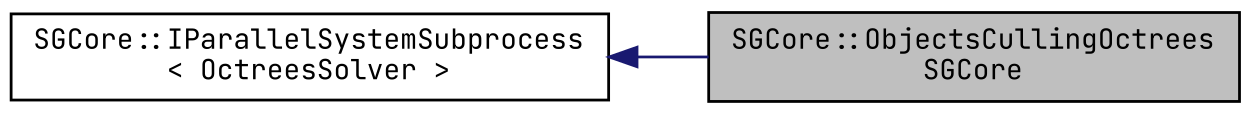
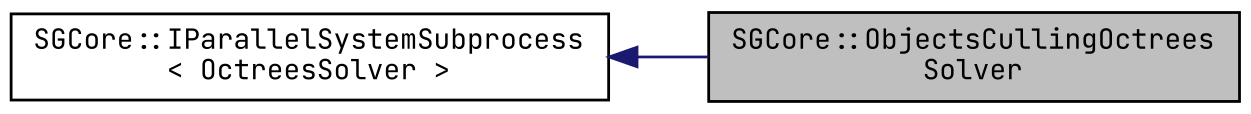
(974, 57) -> (974, 57)
